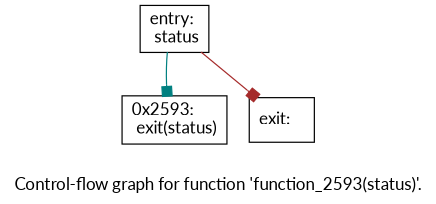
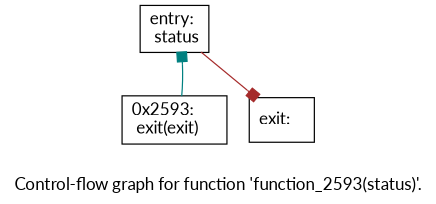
(166, 68) -> (183, 80)
(175, 128) -> (165, 128)
